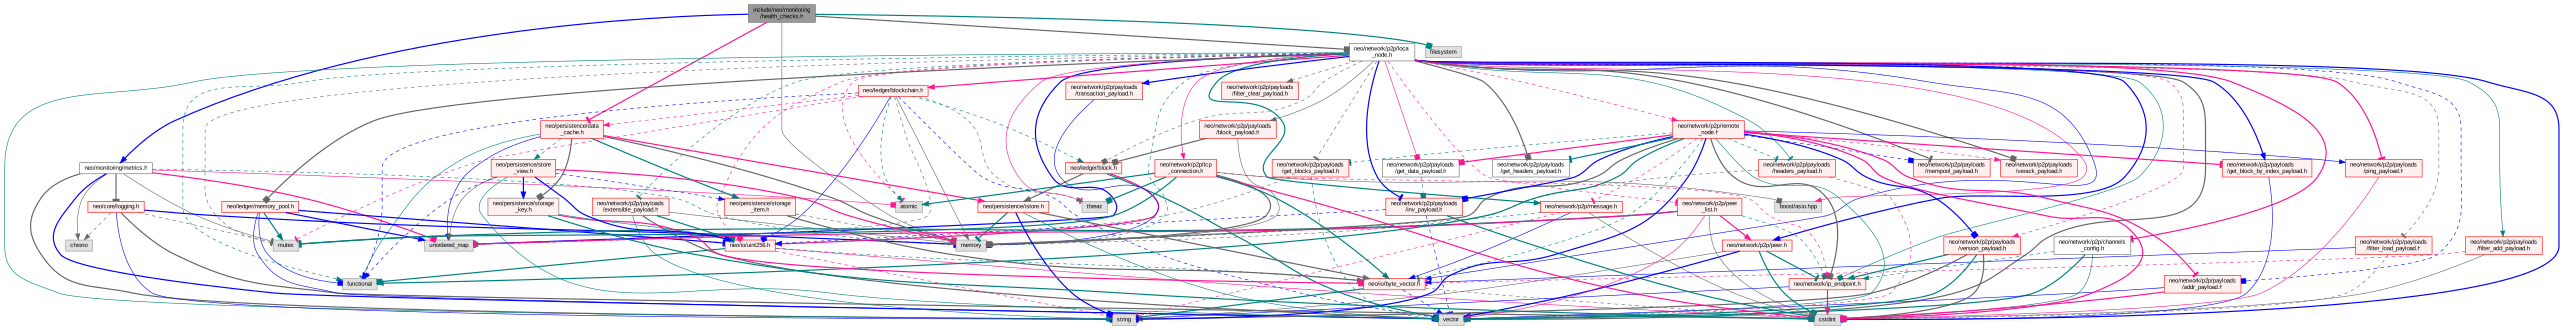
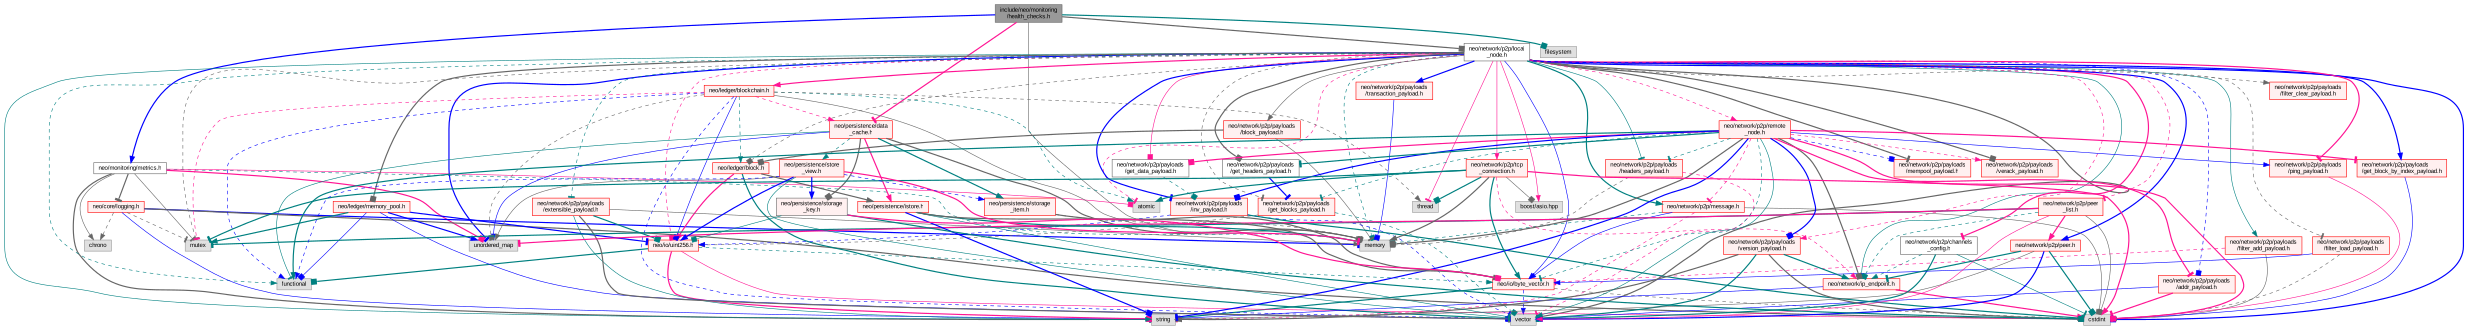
none -> (1280, 189)
(916, 279) -> (888, 312)
(322, 295) -> none
